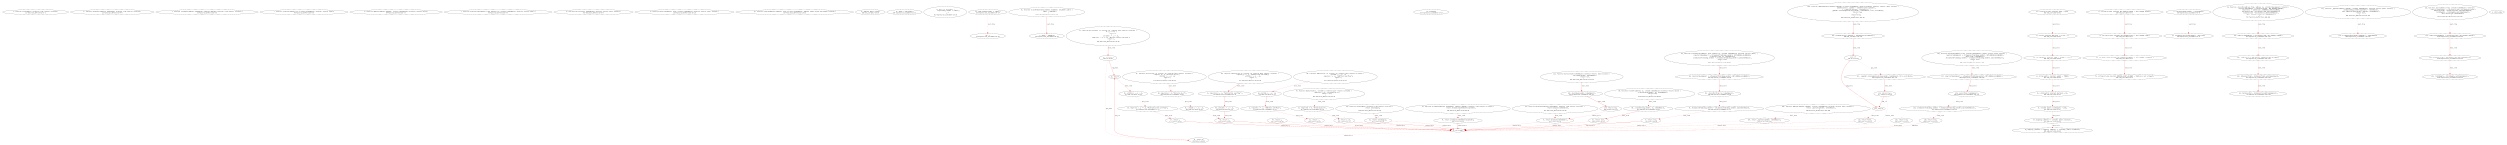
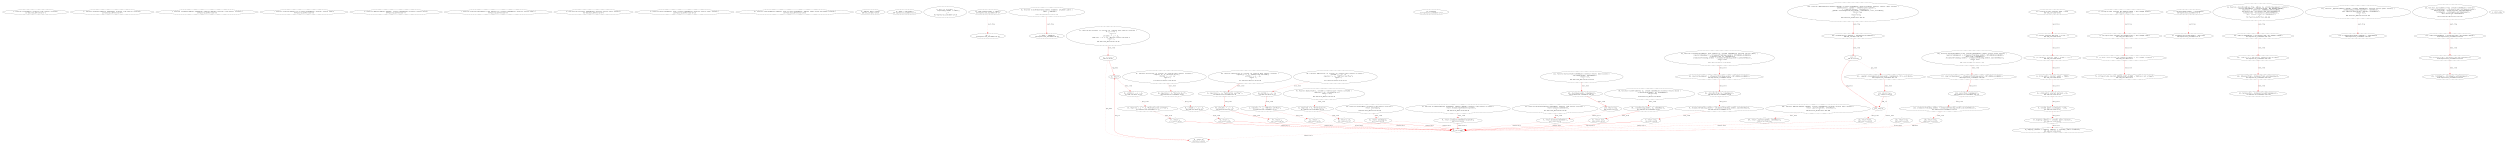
(1225, 114) -> (1250, 115)
(1329, 135) -> (1330, 134)
